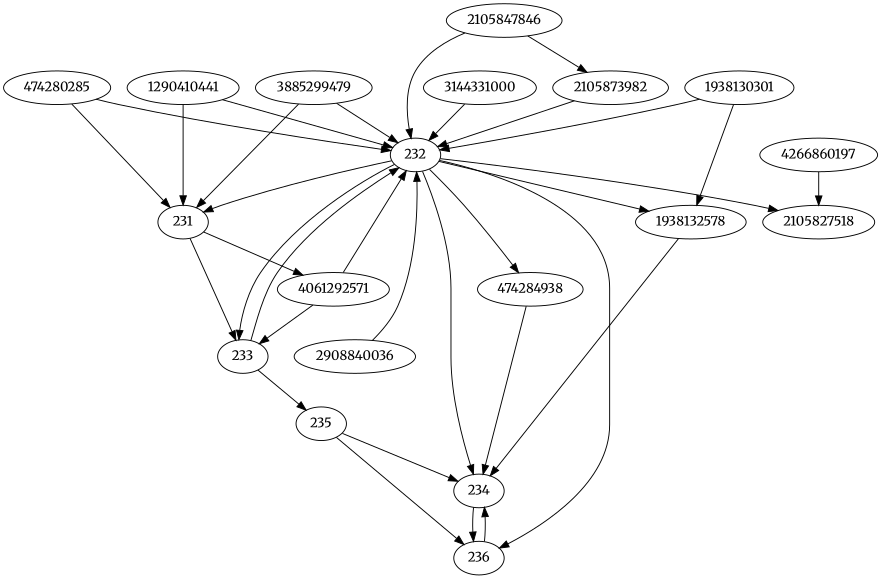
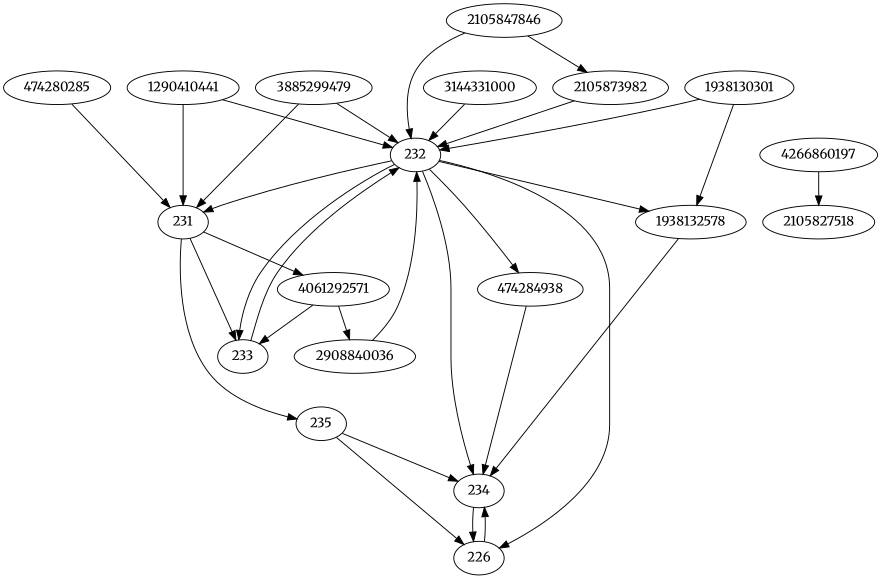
(238, 127) -> none
(605, 180) -> none
(372, 226) -> (343, 318)
(278, 387) -> (197, 352)
(479, 558) -> (479, 558)
